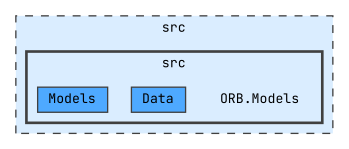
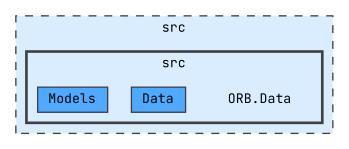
(260, 100) -> (260, 100)
